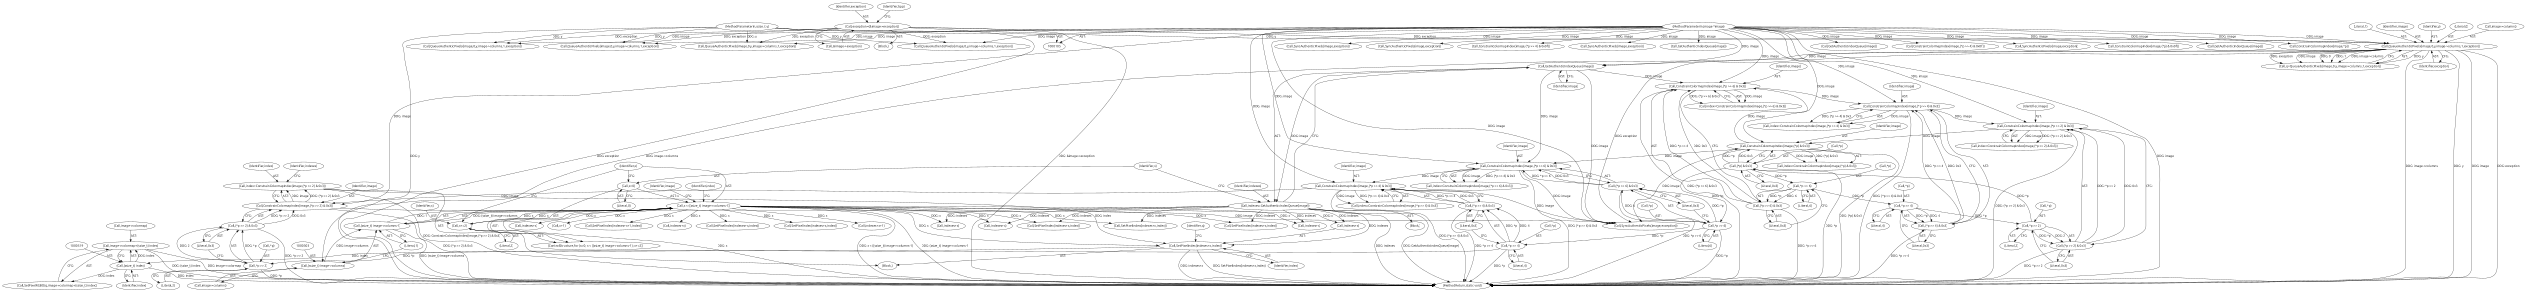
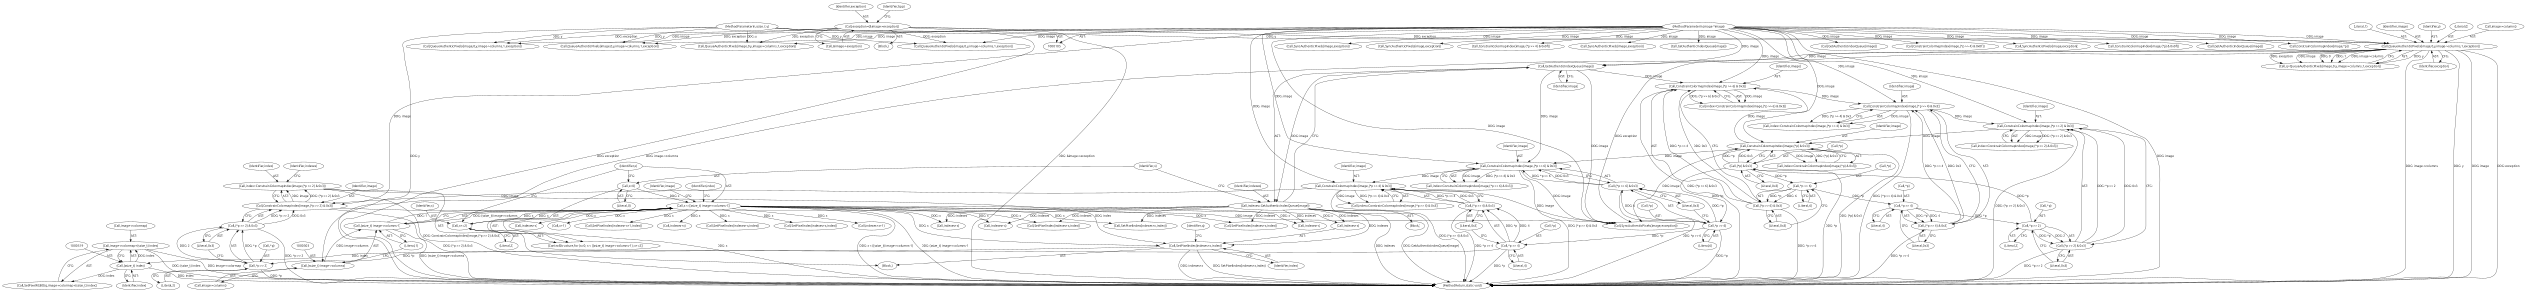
none -> (1838, 154)
(675, 196) -> (675, 196)
(446, 216) -> (446, 216)
